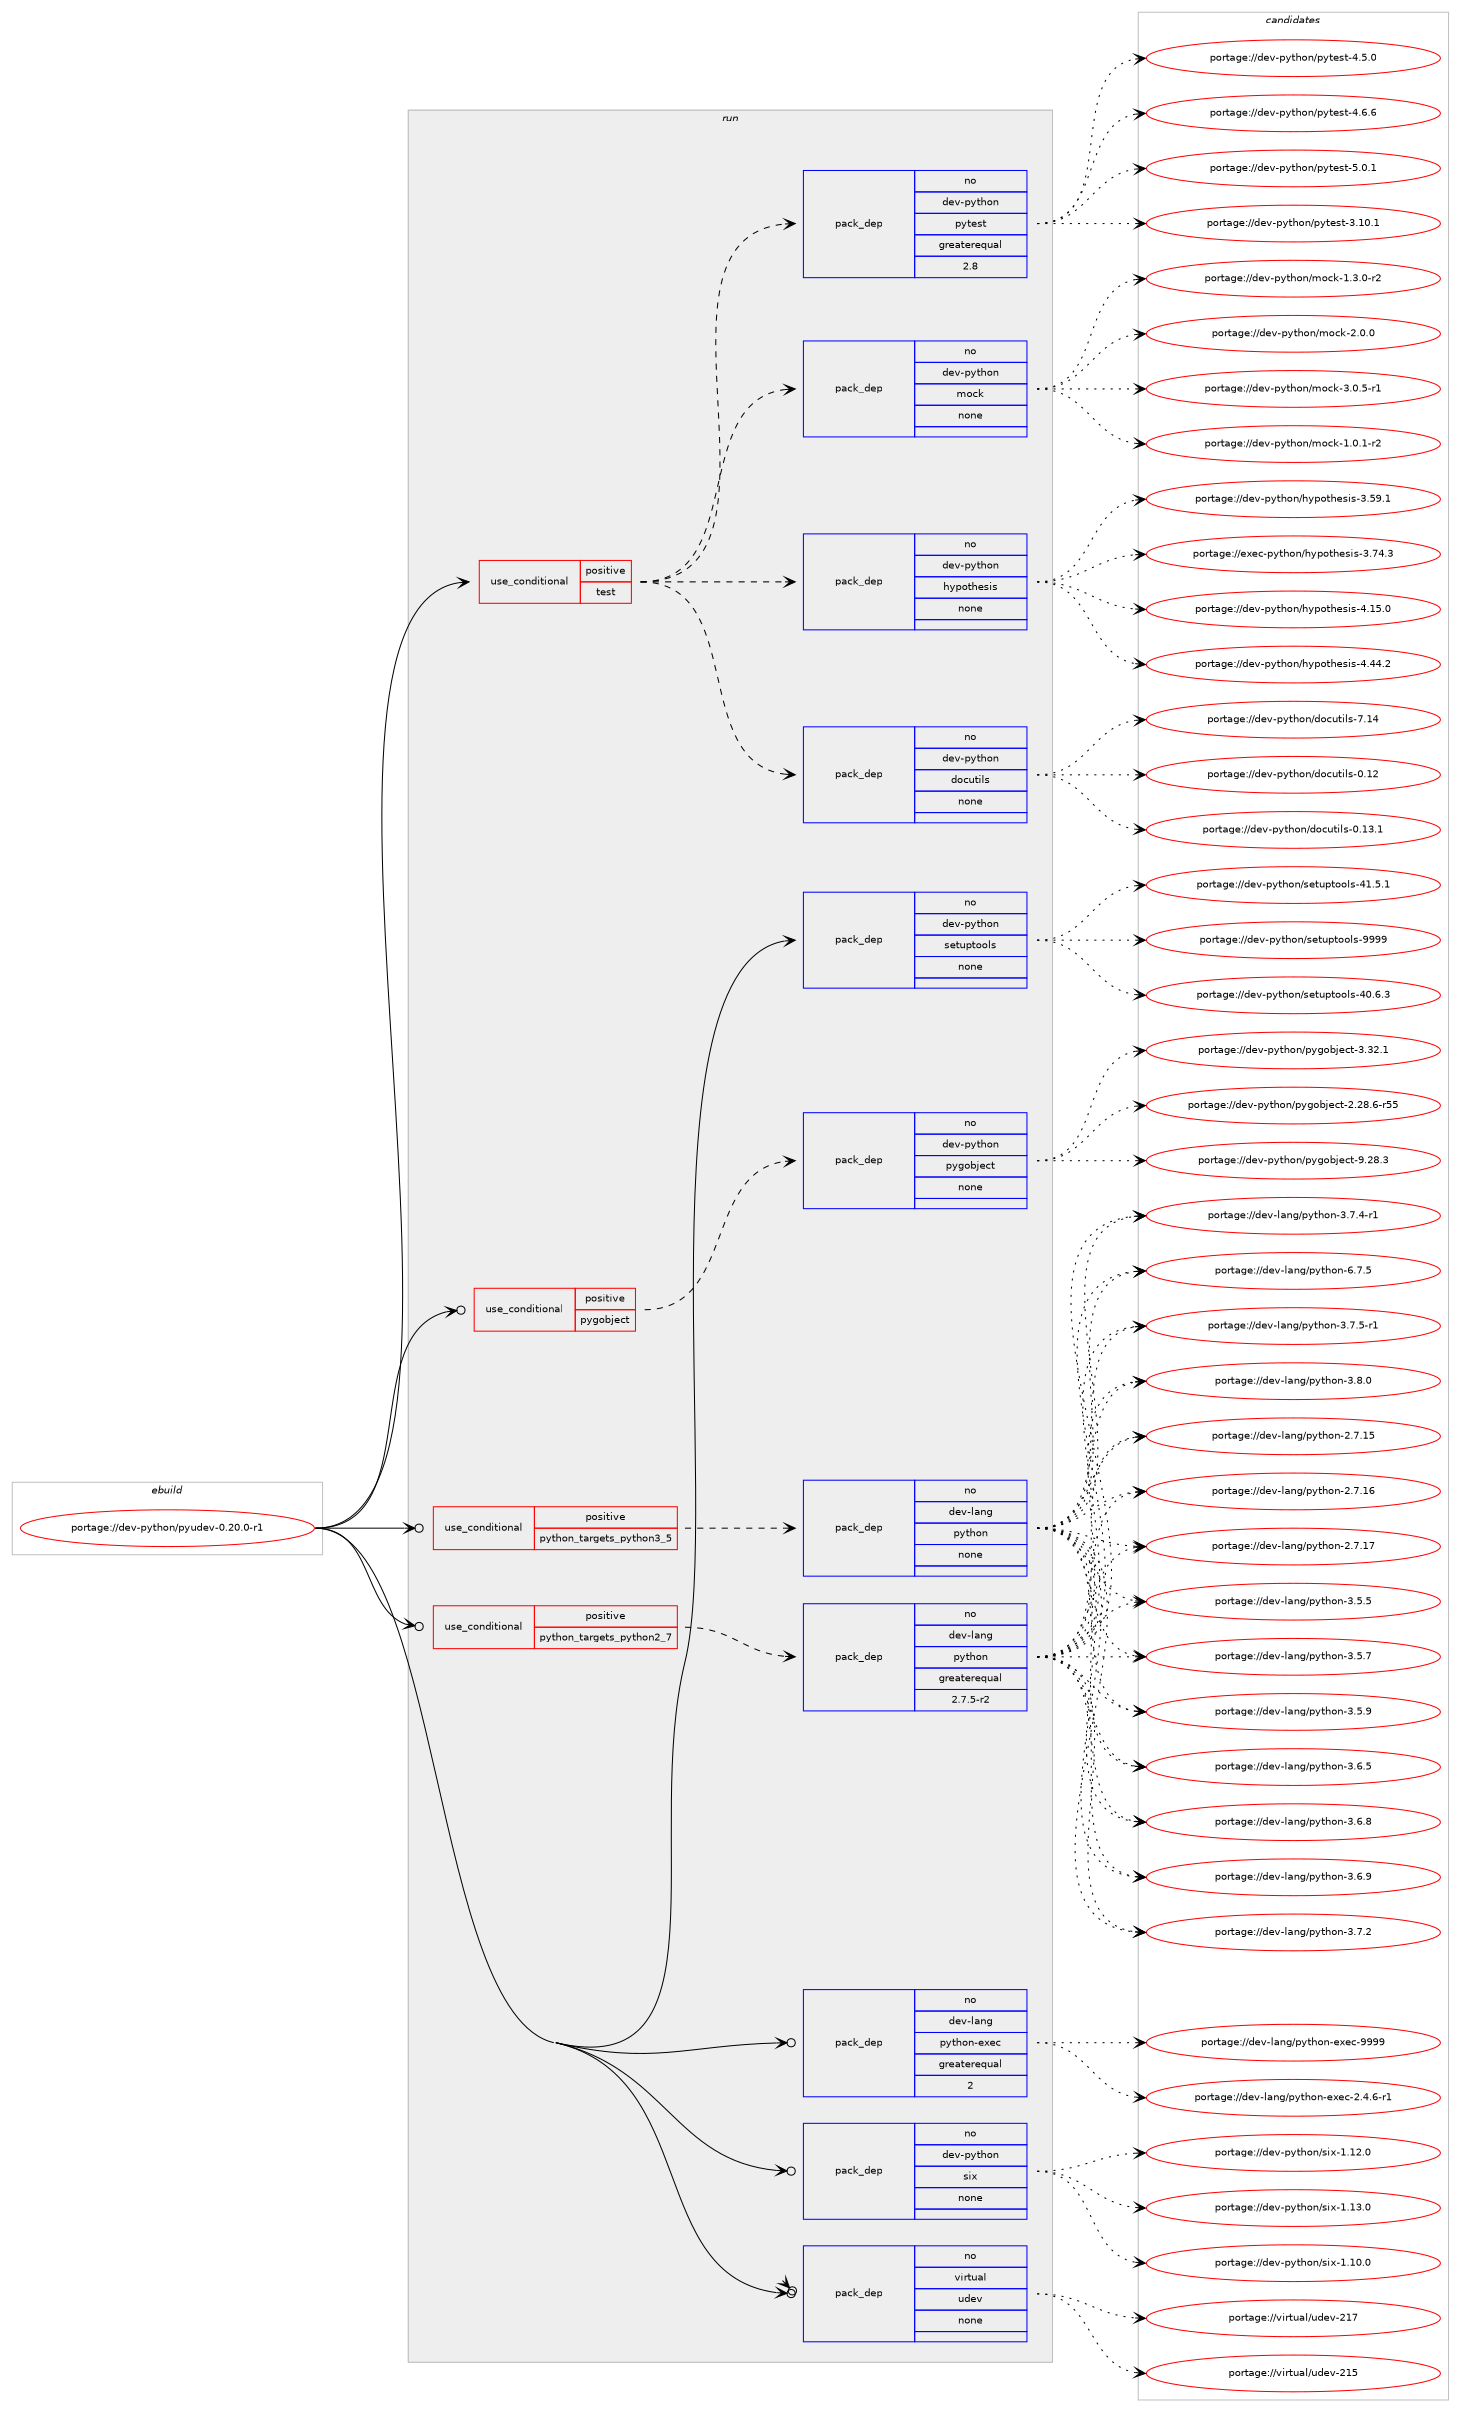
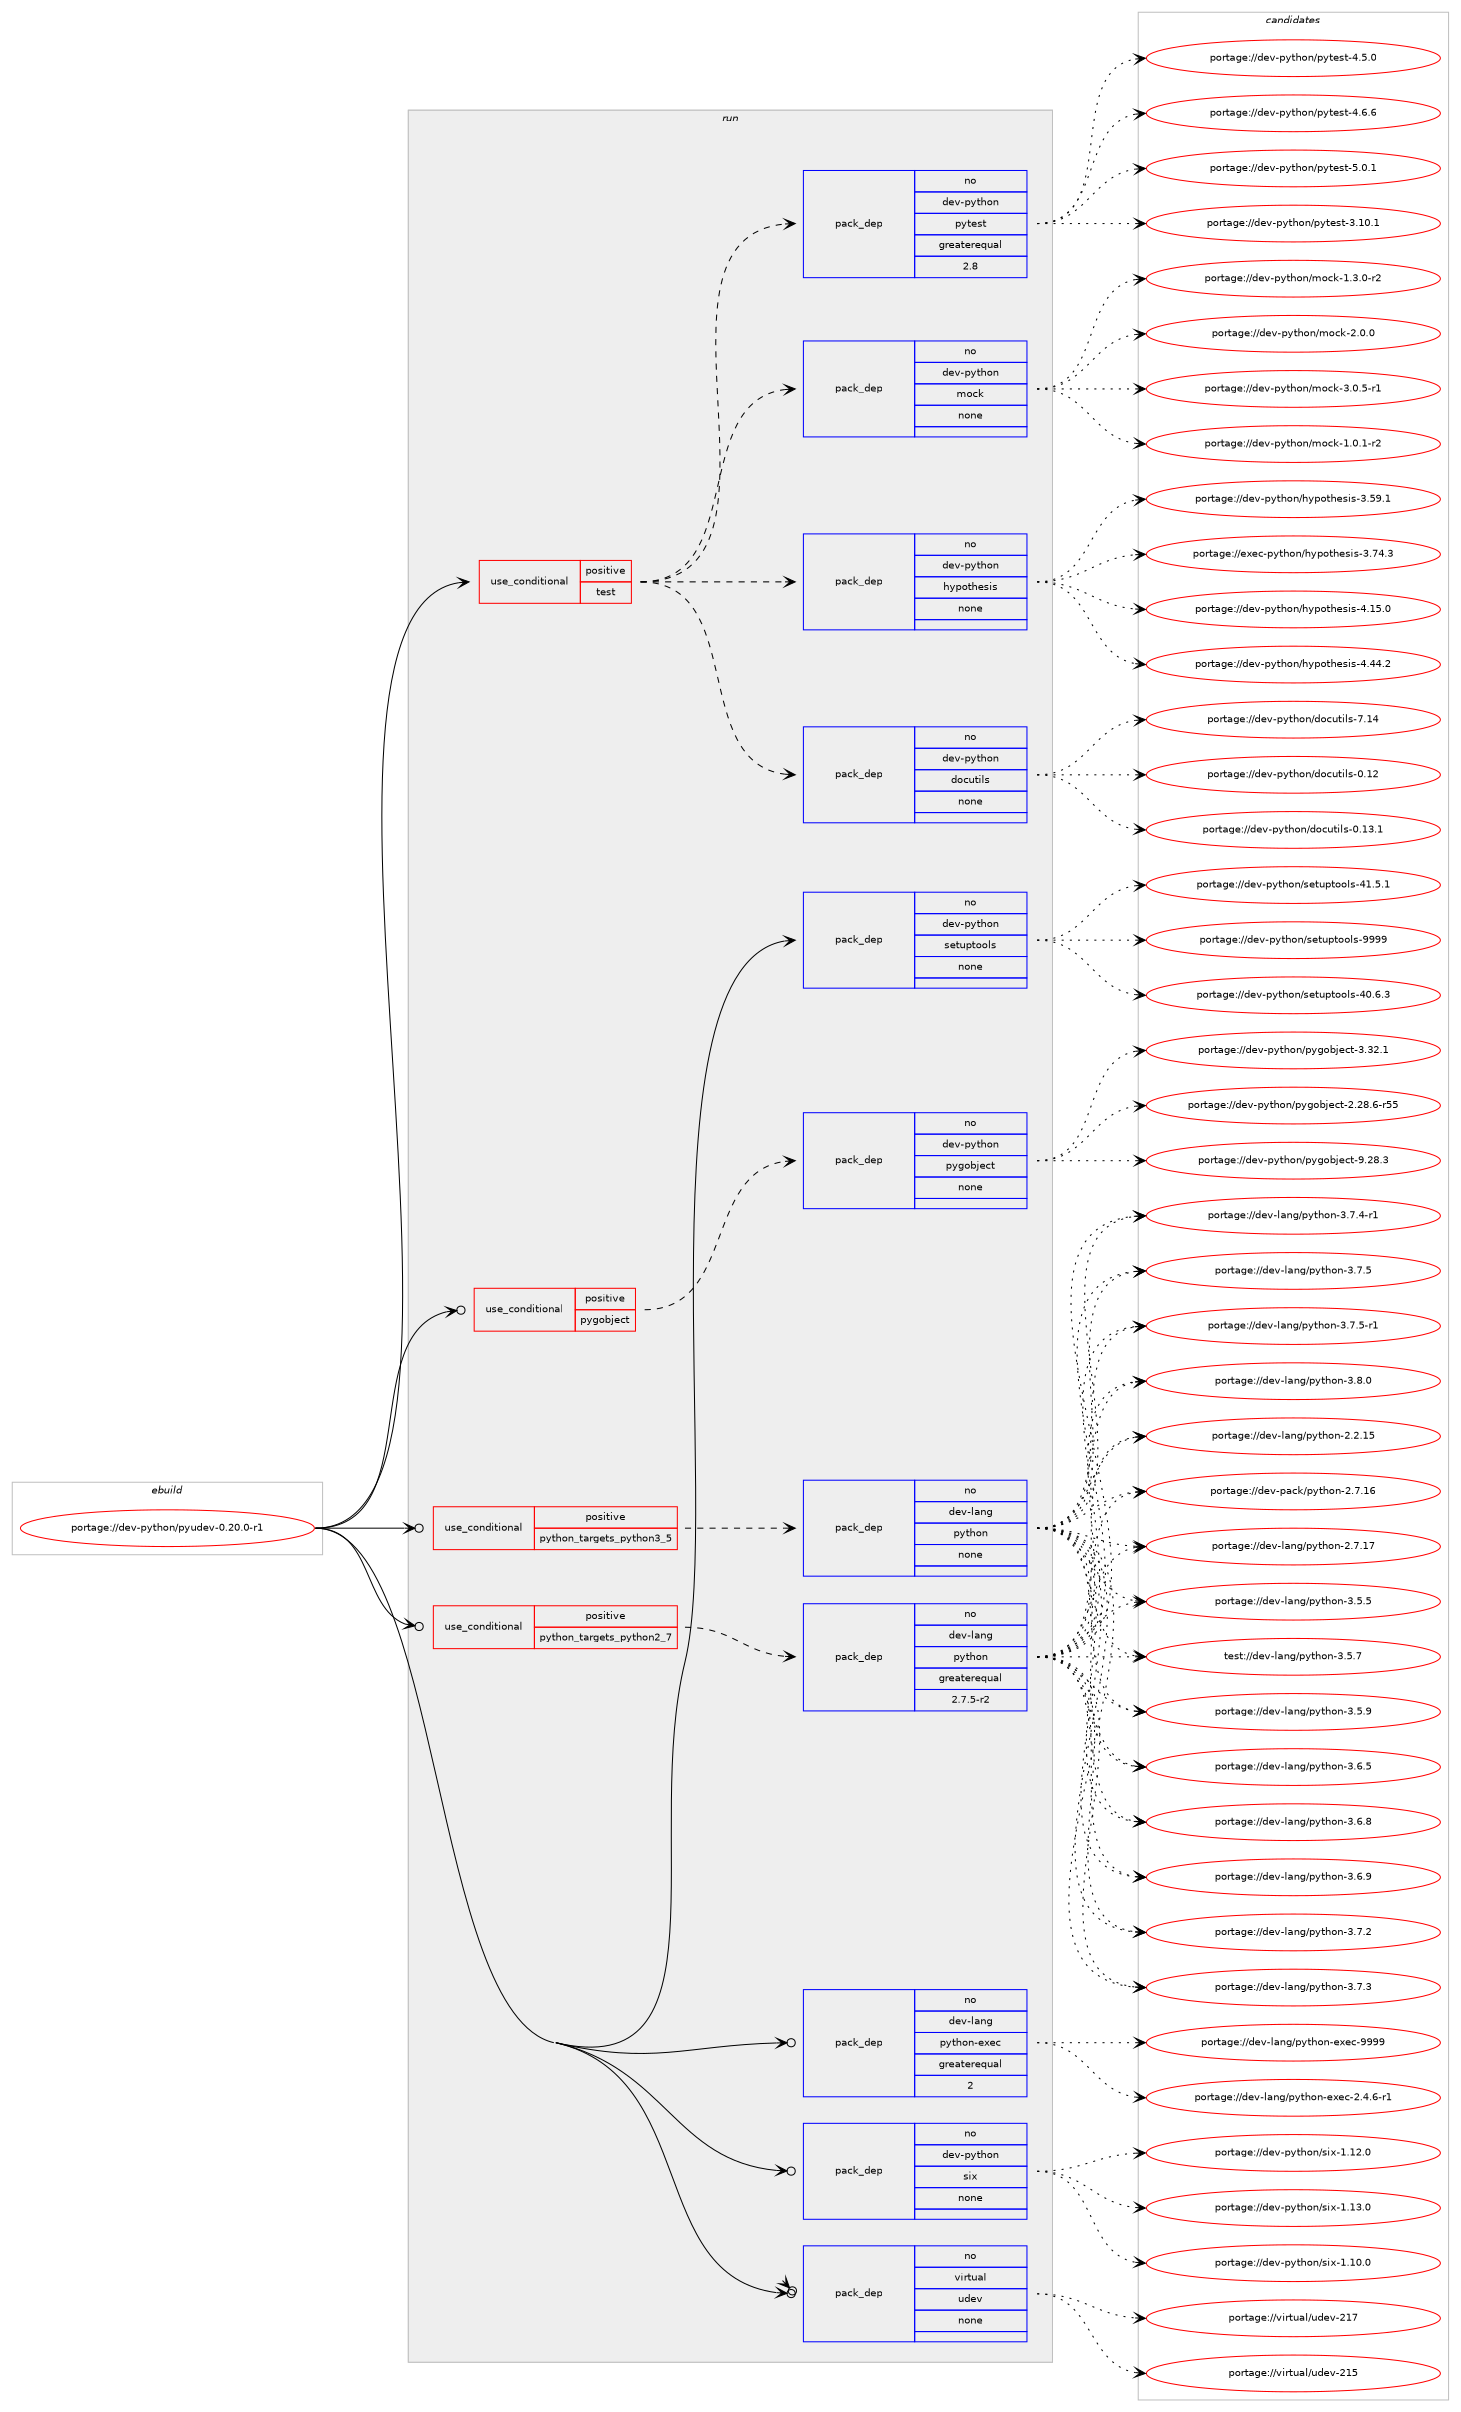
(1293, 1271) -> (1293, 1271)
(1293, 1436) -> (1293, 1436)
(1293, 1491) -> (1293, 1491)
(1293, 1657) -> (1293, 1657)
none -> (1293, 1988)
